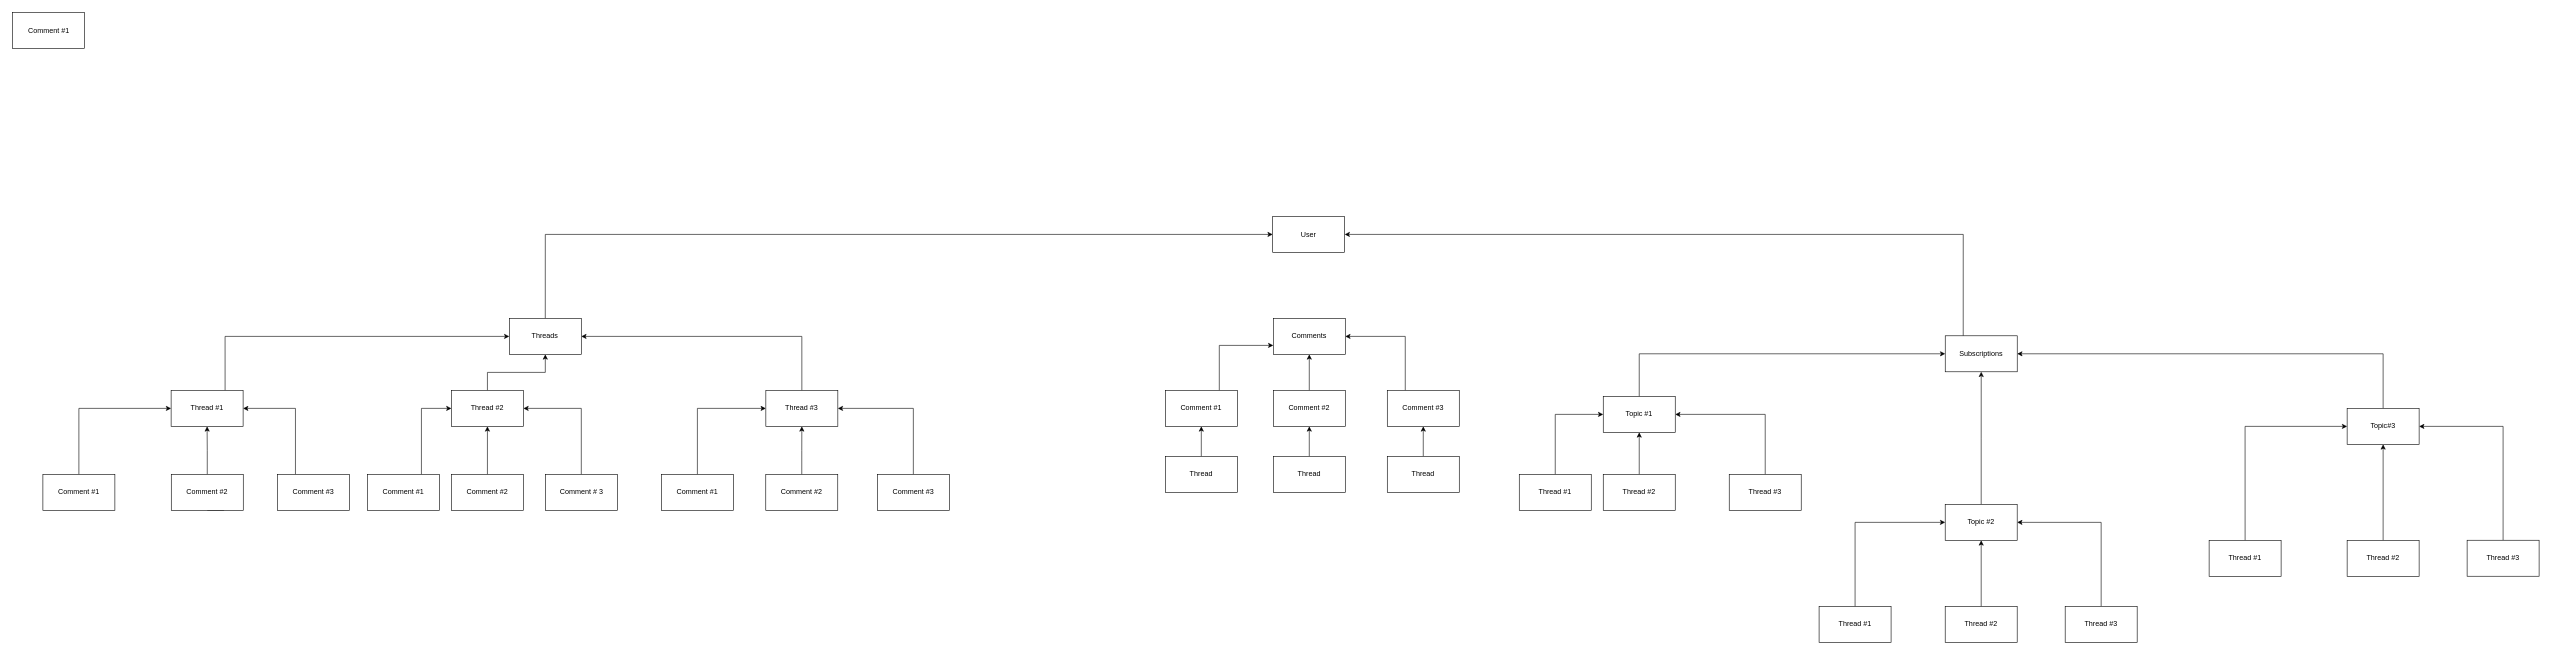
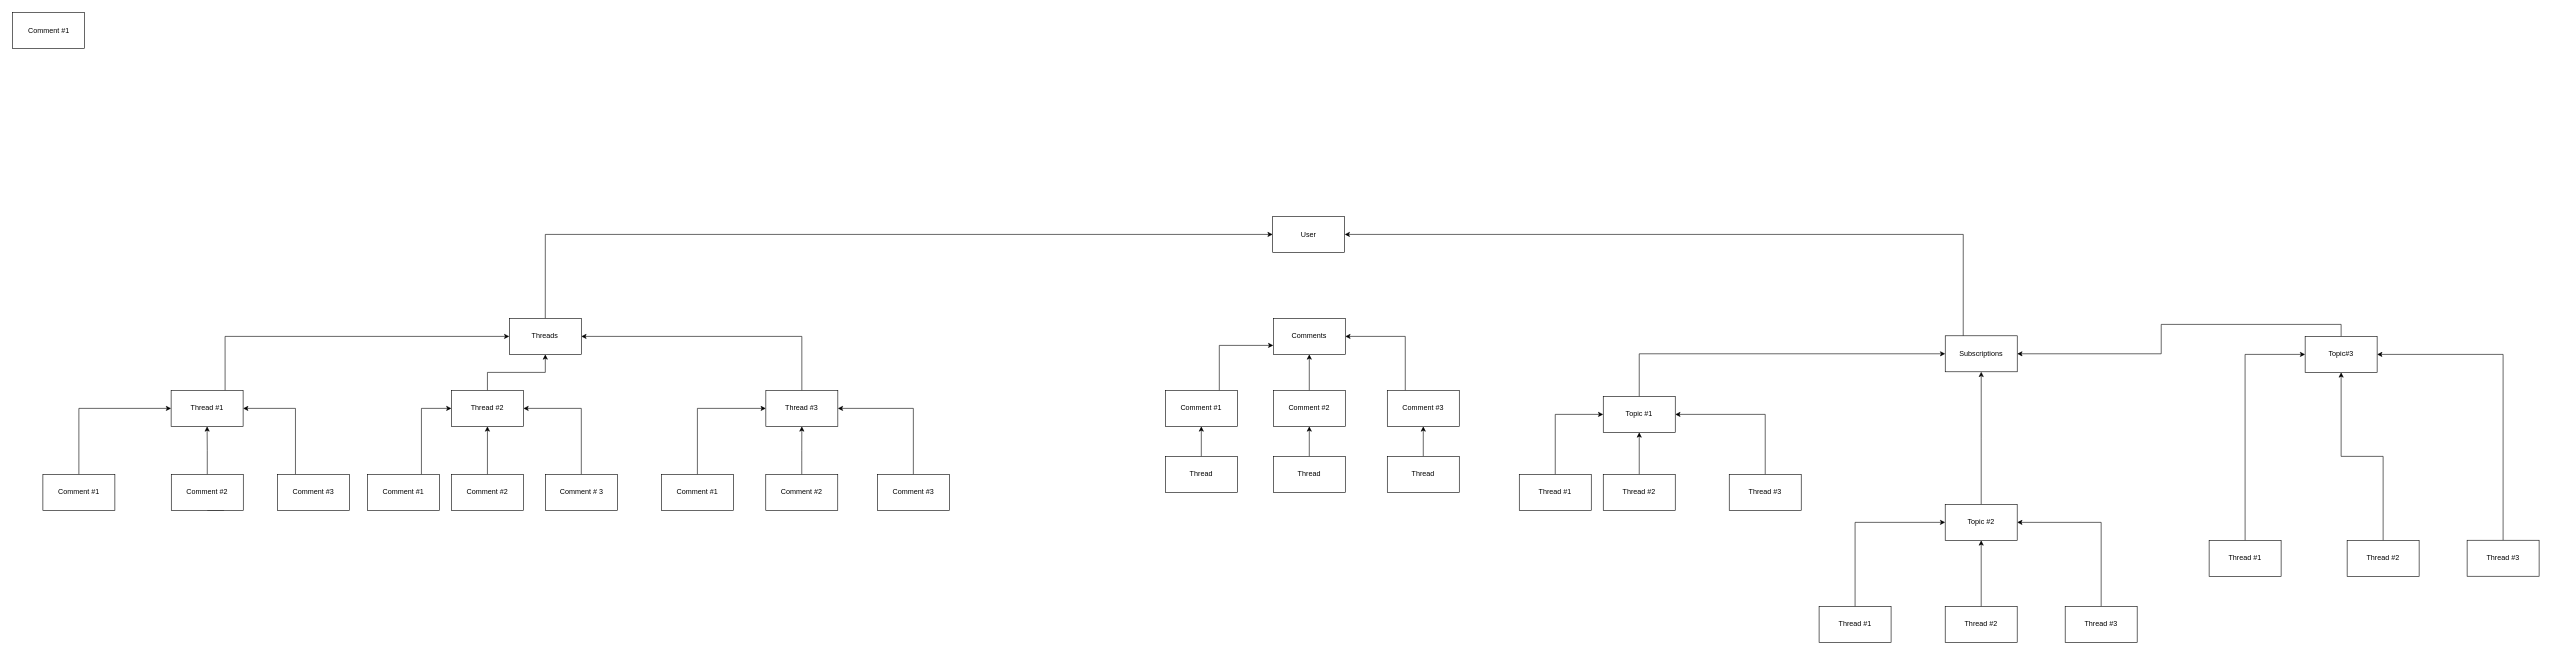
(2384, 426) -> (2342, 354)
